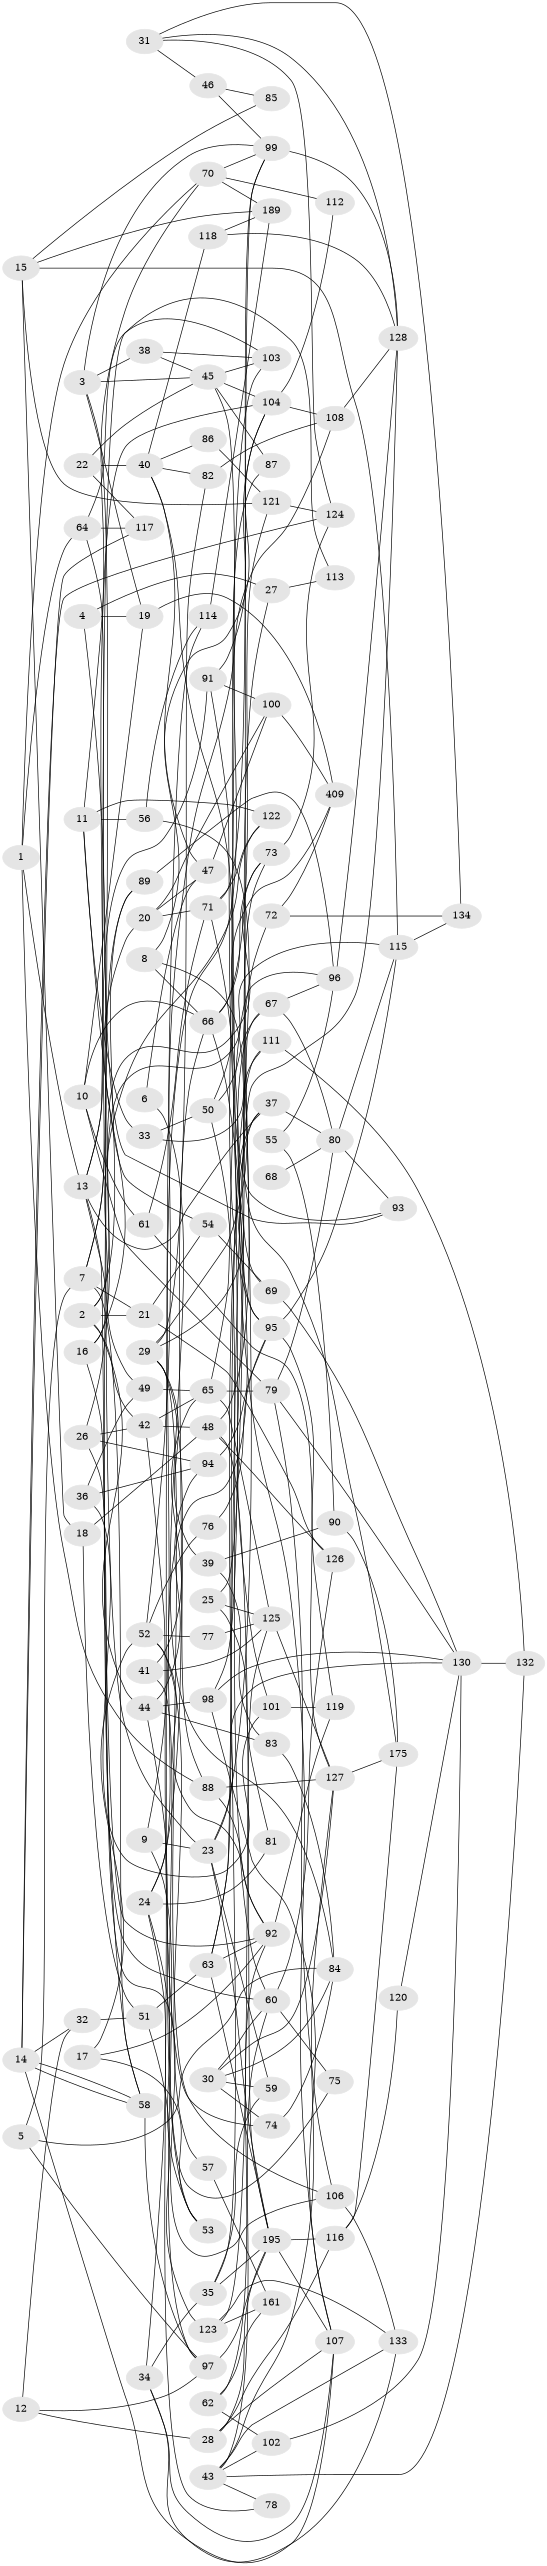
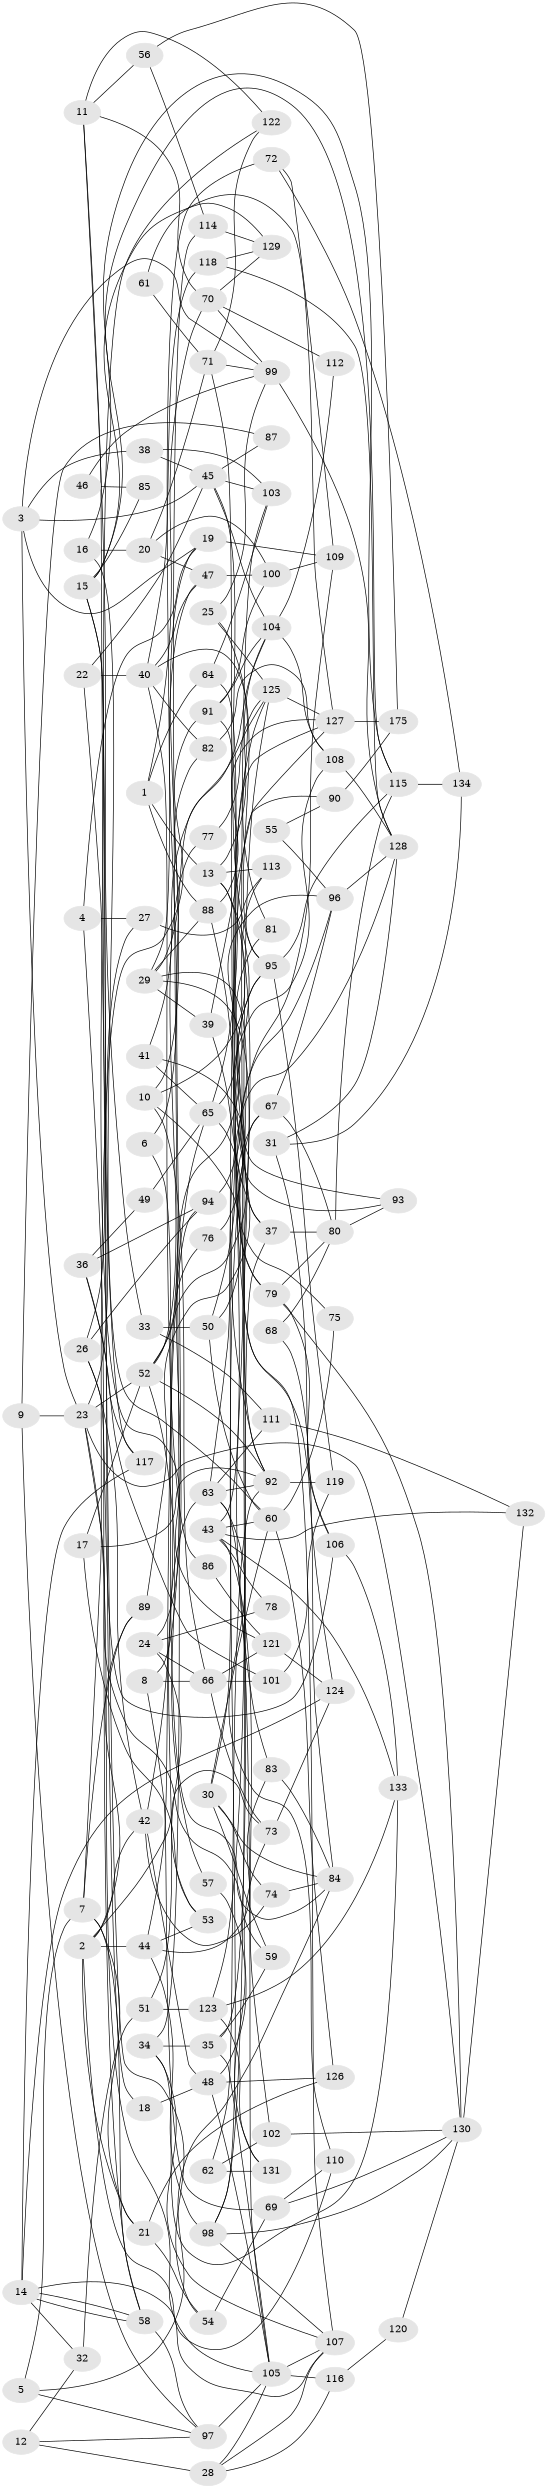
(176, 64) -> none
(272, 211) -> (272, 247)
(113, 528) -> (107, 1367)
(335, 795) -> (335, 558)
(106, 1164) -> (215, 1058)
(106, 1291) -> none
none -> (114, 1395)
(207, 1496) -> (232, 1669)
none -> (313, 1602)
(92, 1780) -> none
(376, 1999) -> none
none -> (335, 2161)
(272, 2240) -> (272, 2374)
(272, 2303) -> (272, 2171)
